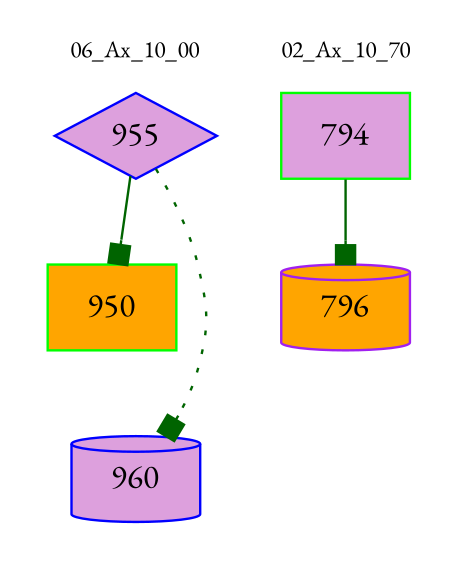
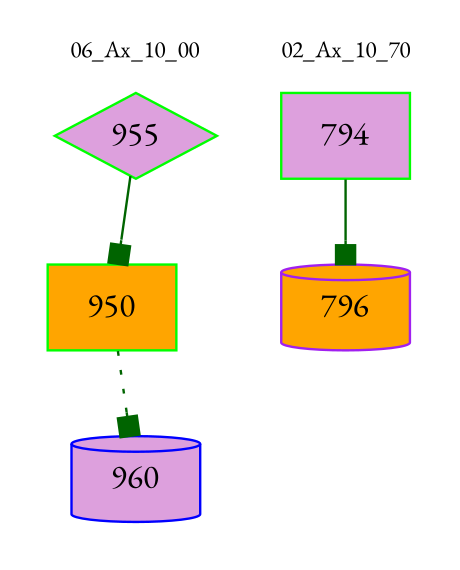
(136, 136) -> (136, 136)
(203, 290) -> (122, 382)
